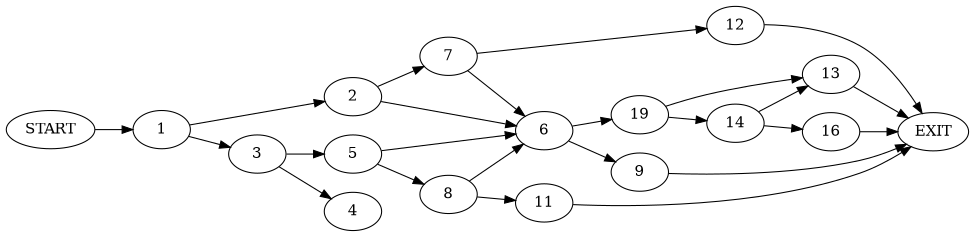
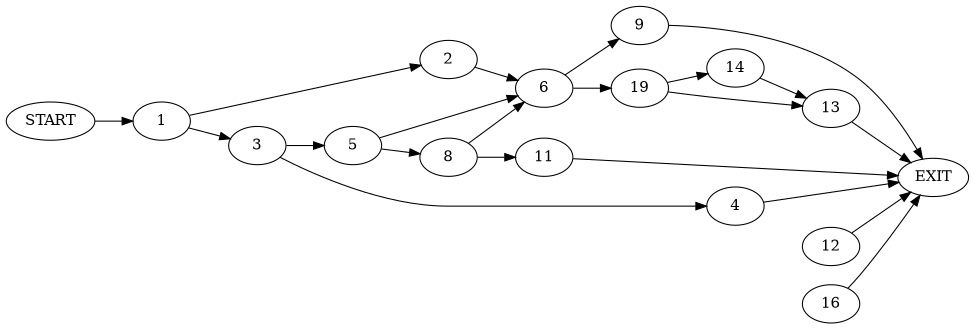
(449, 56) -> none
(778, 127) -> none
none -> (826, 193)
